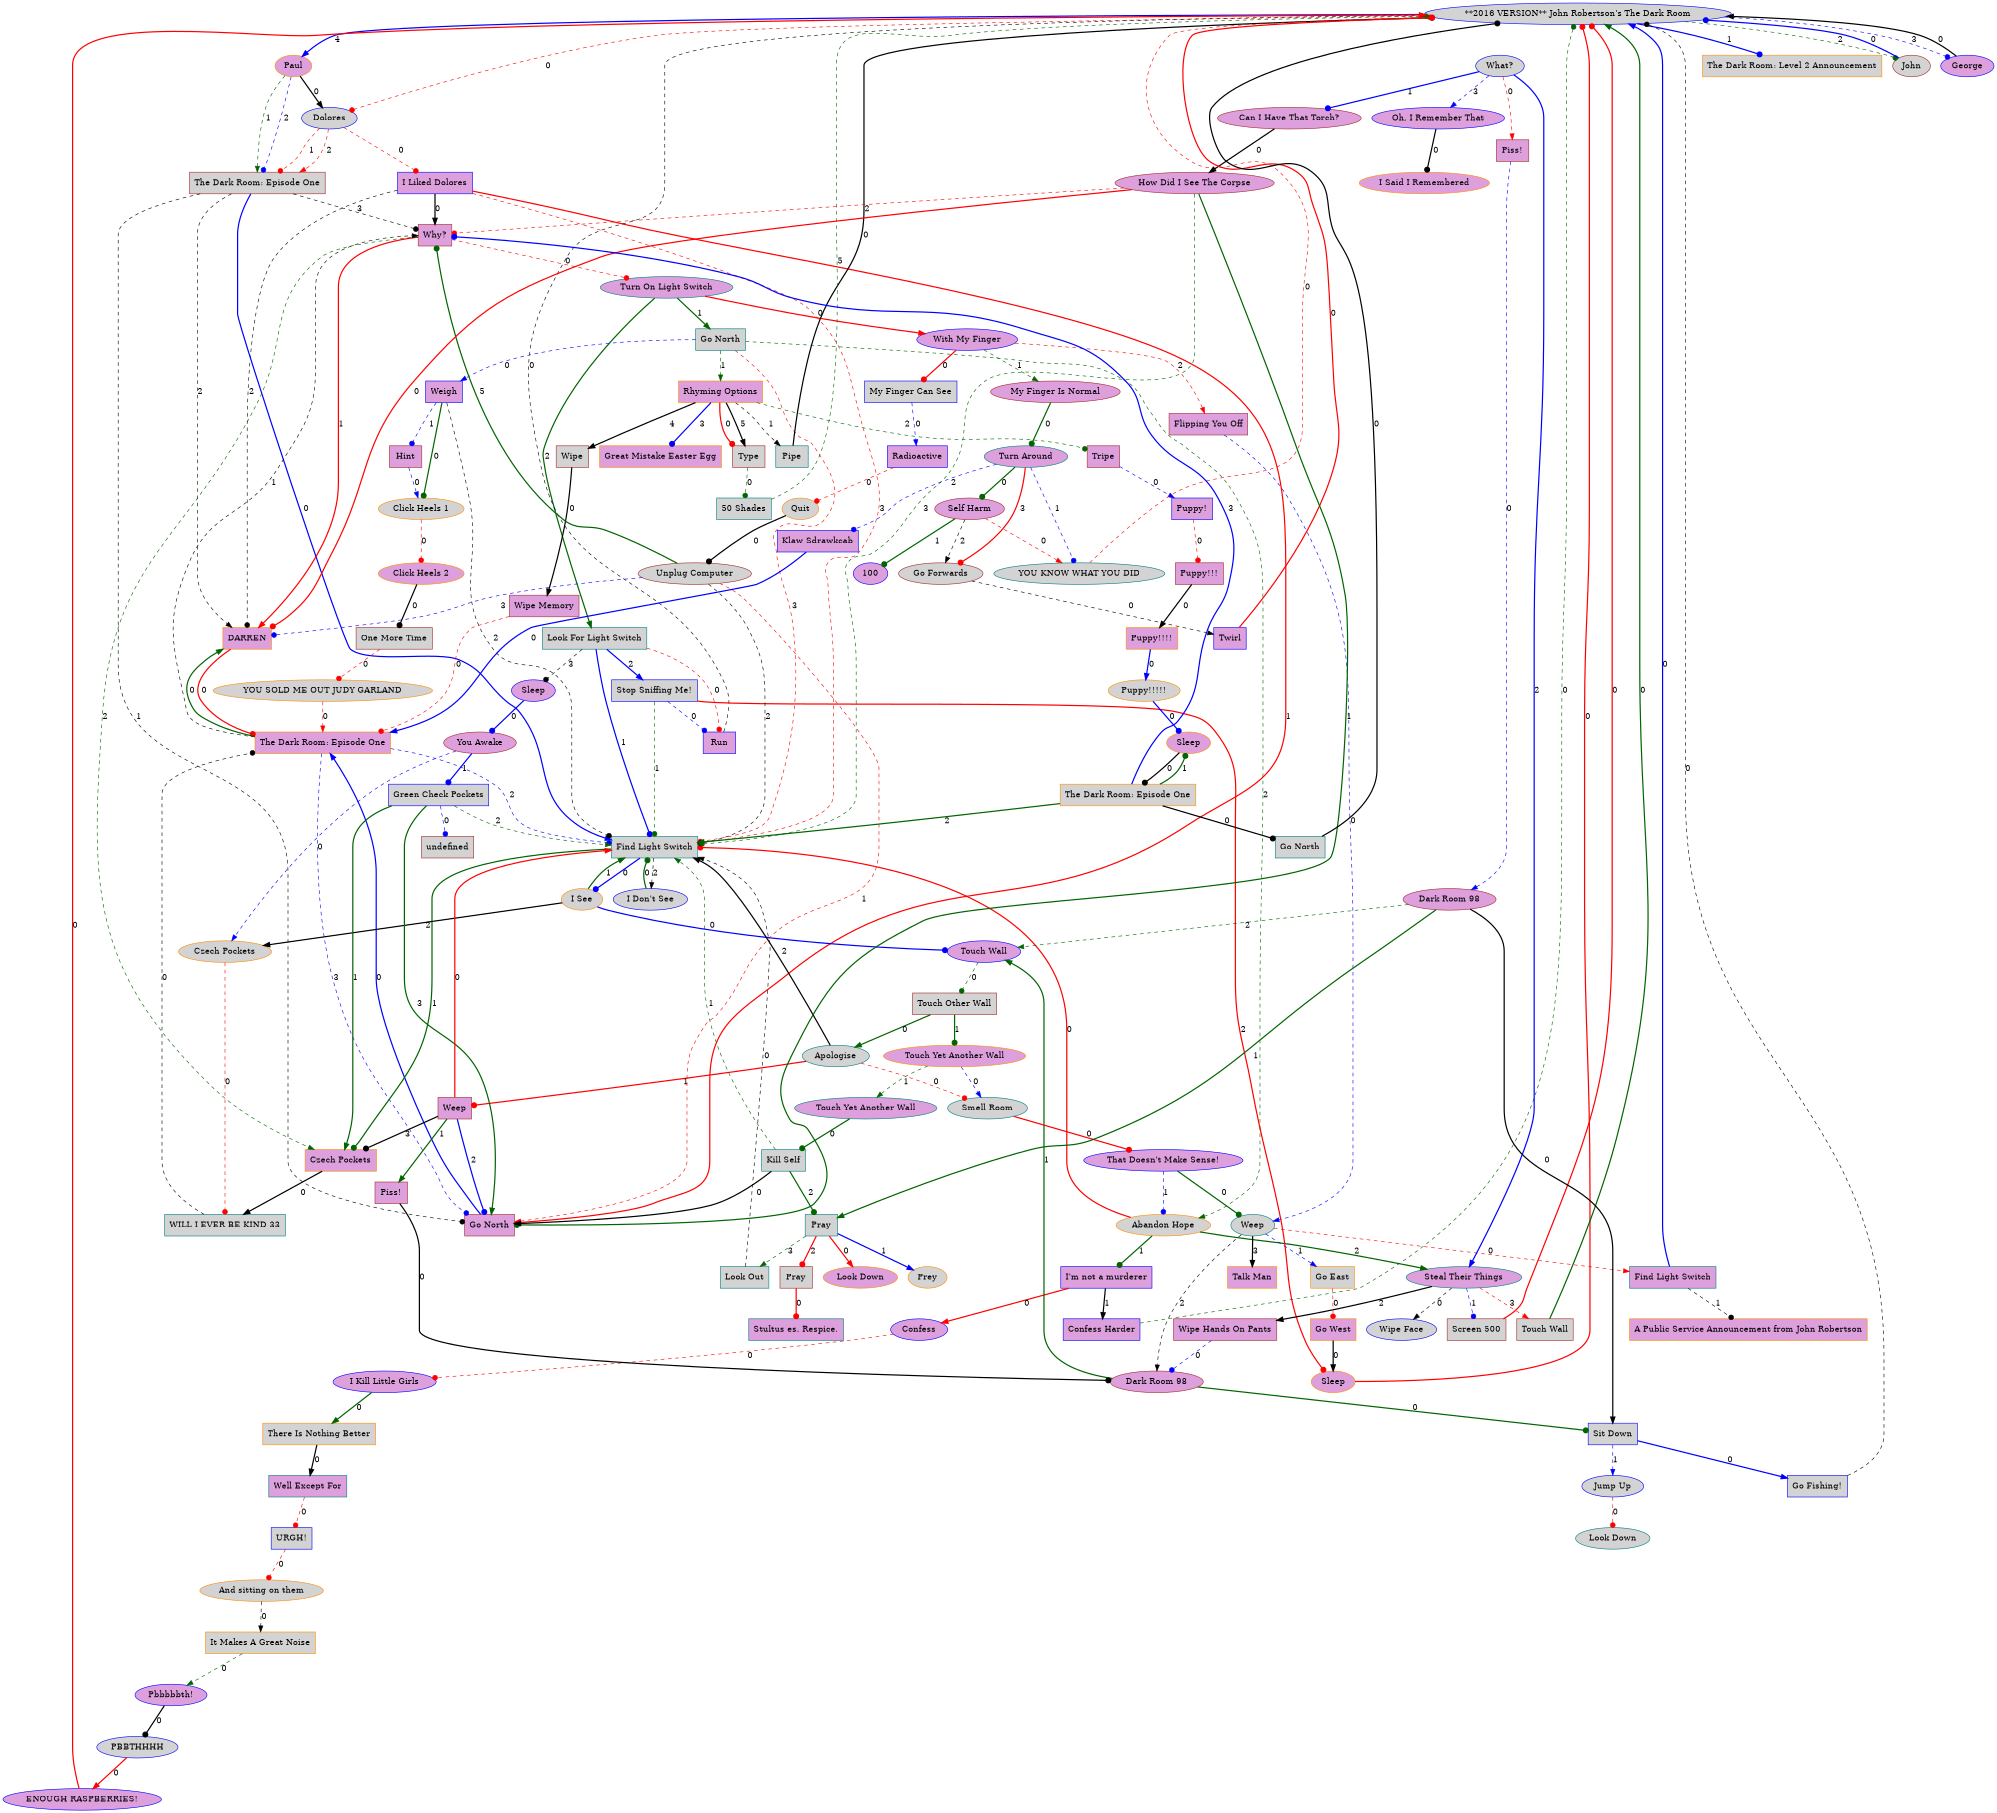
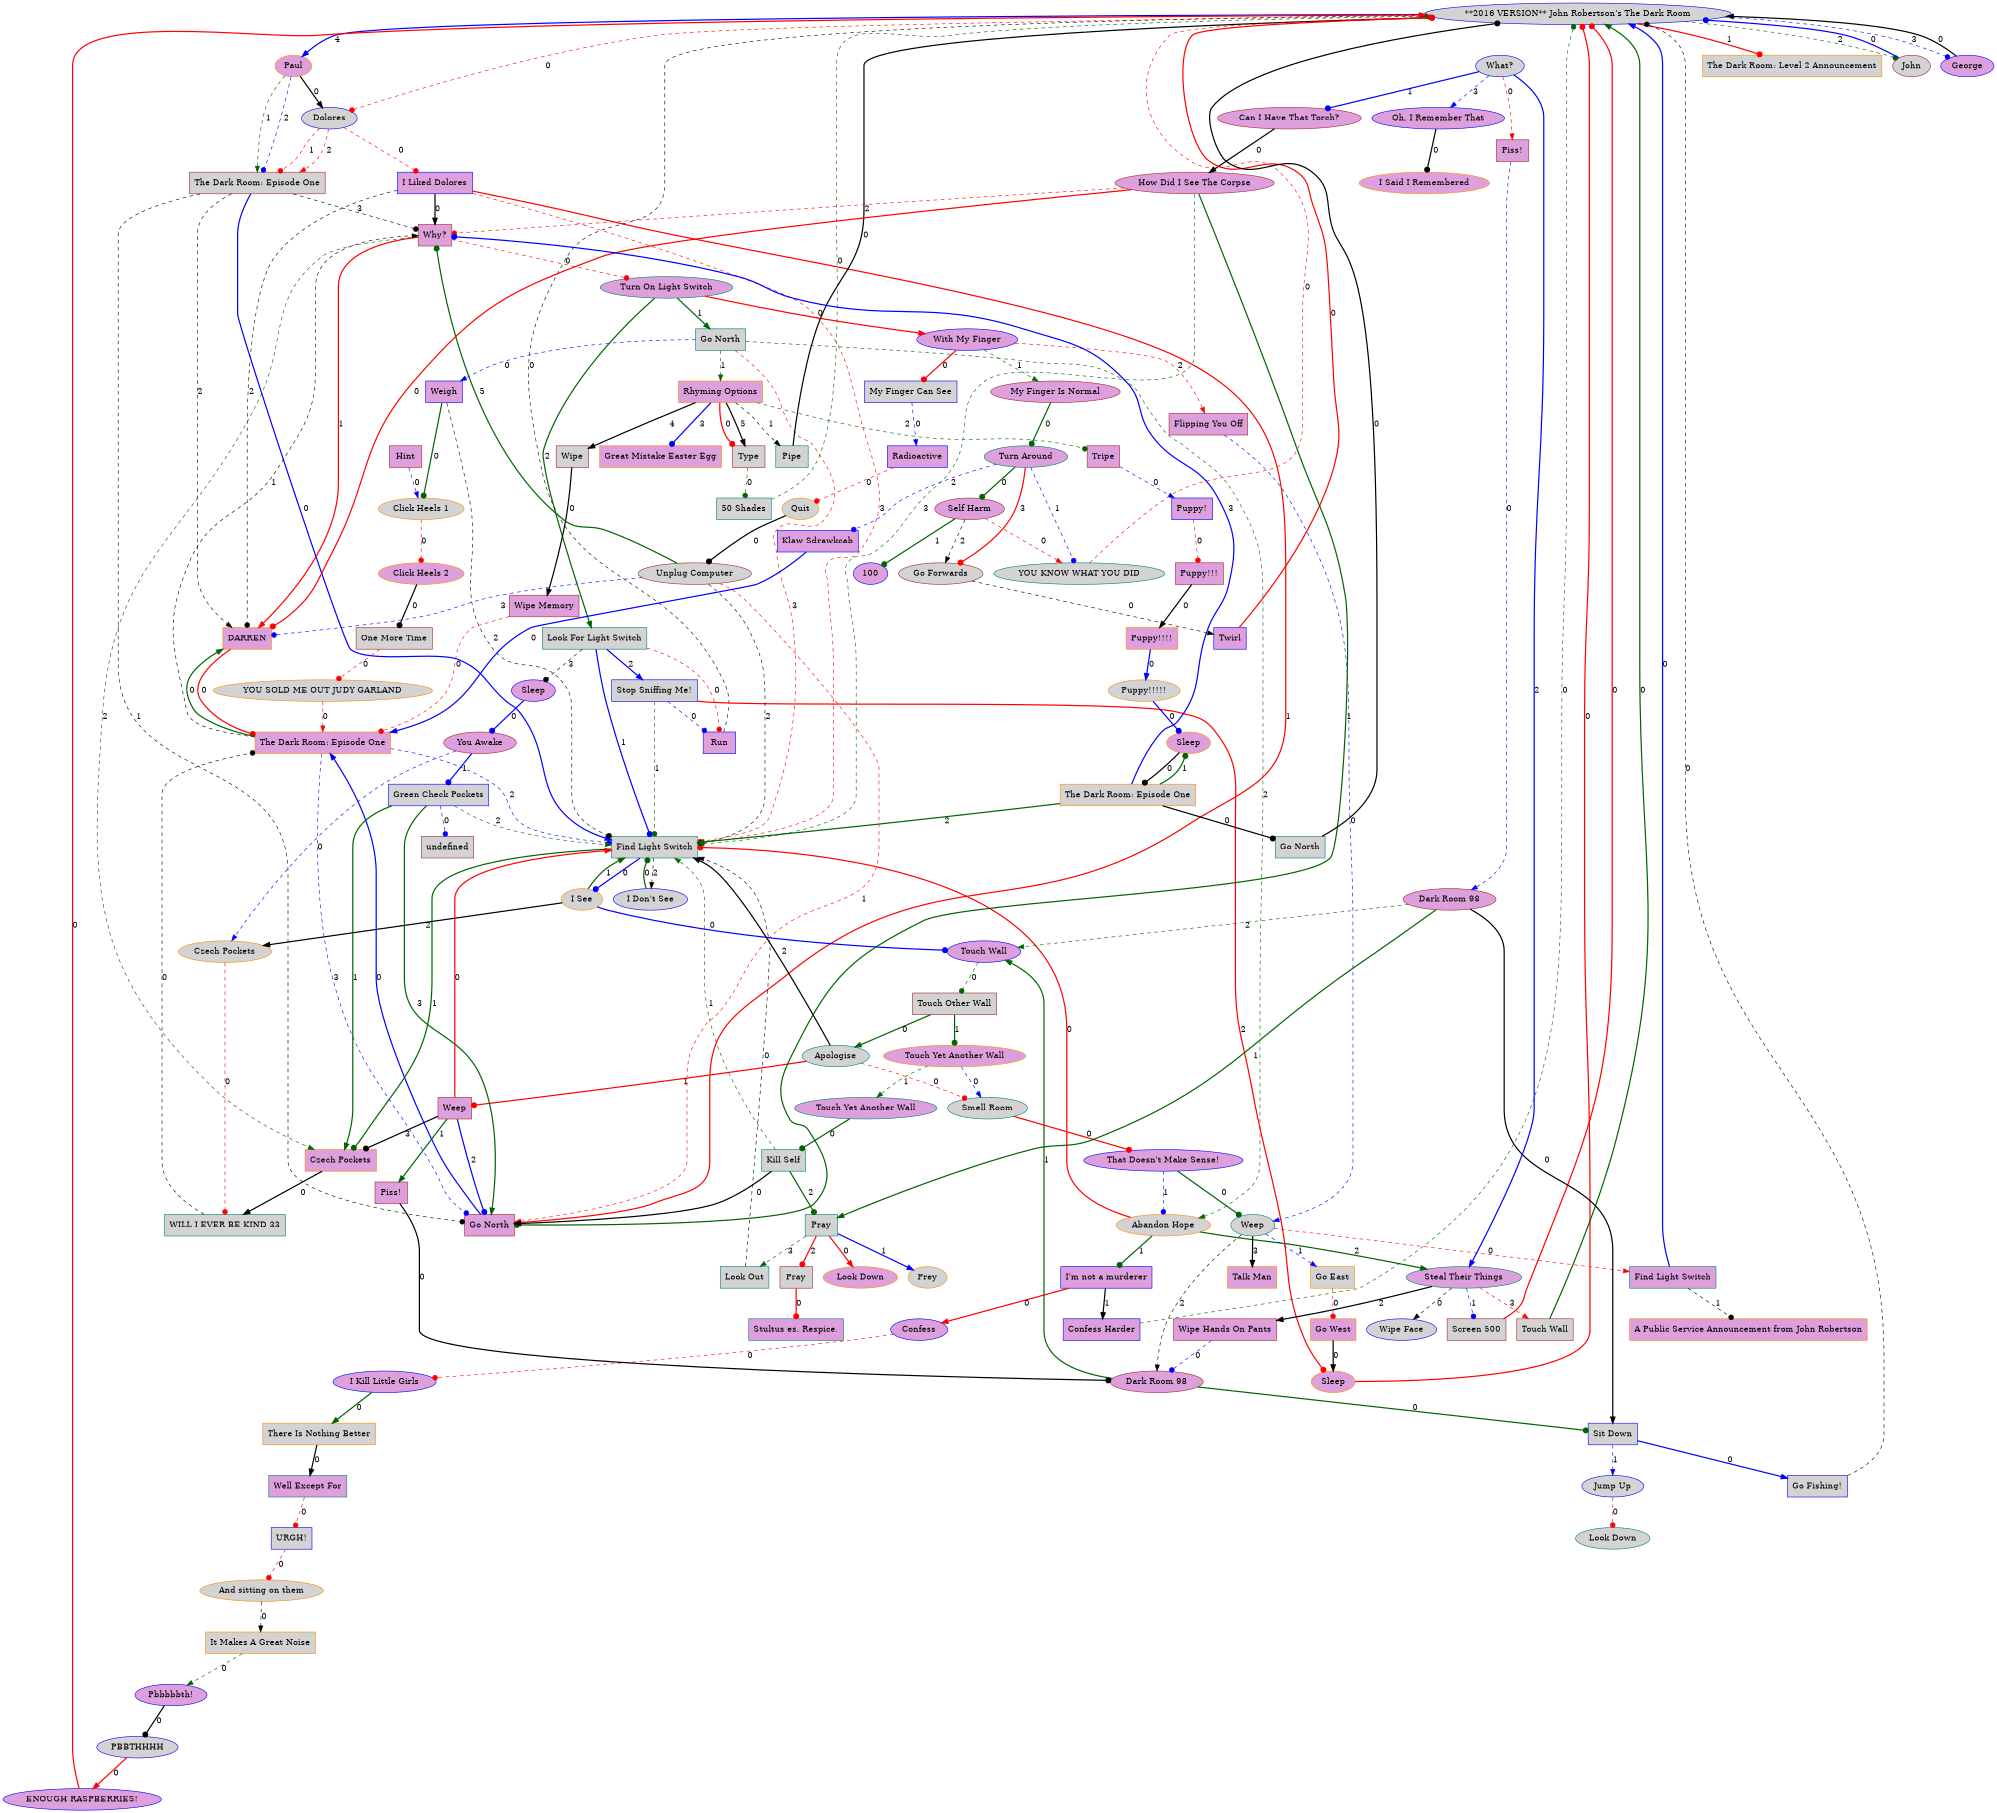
(1698, 36) -> (1698, 36)
(841, 261) -> (841, 261)
(424, 422) -> none
